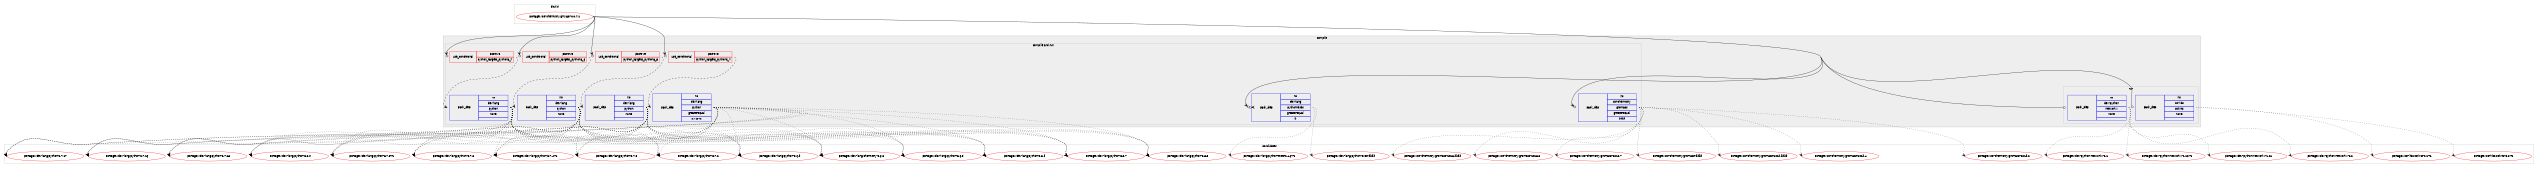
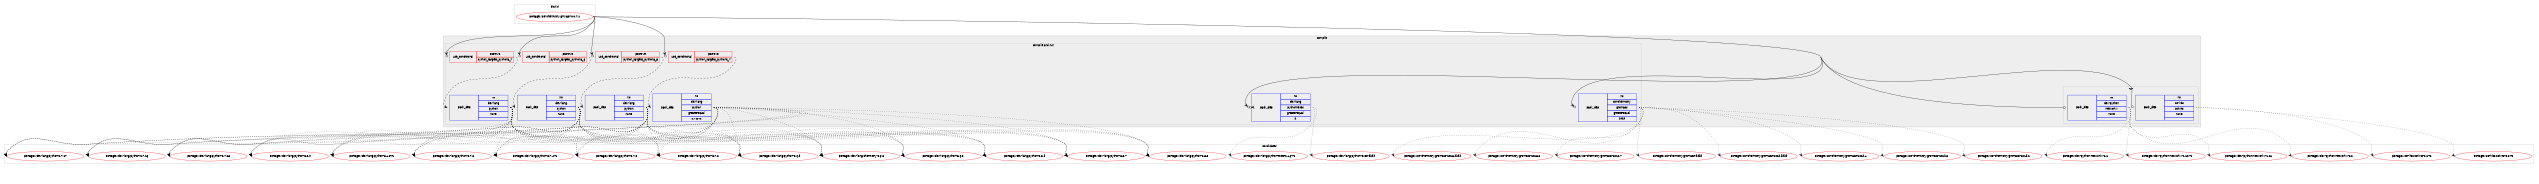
(372, 156) -> (372, 156)
none -> (1922, 156)
